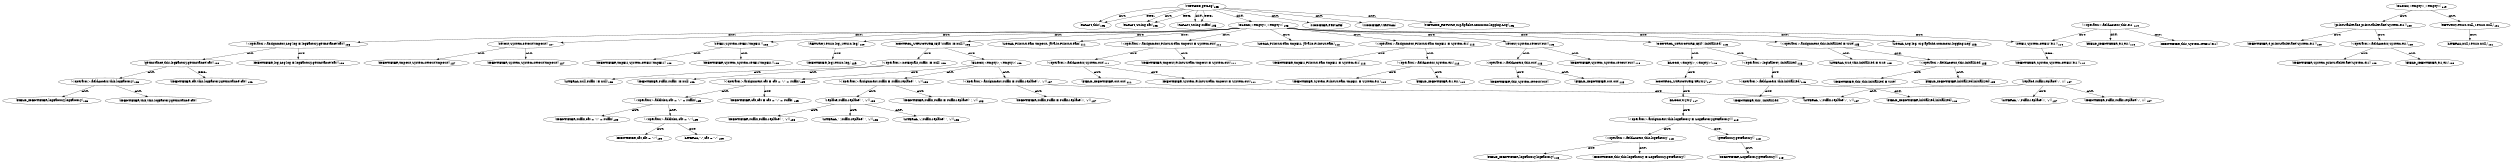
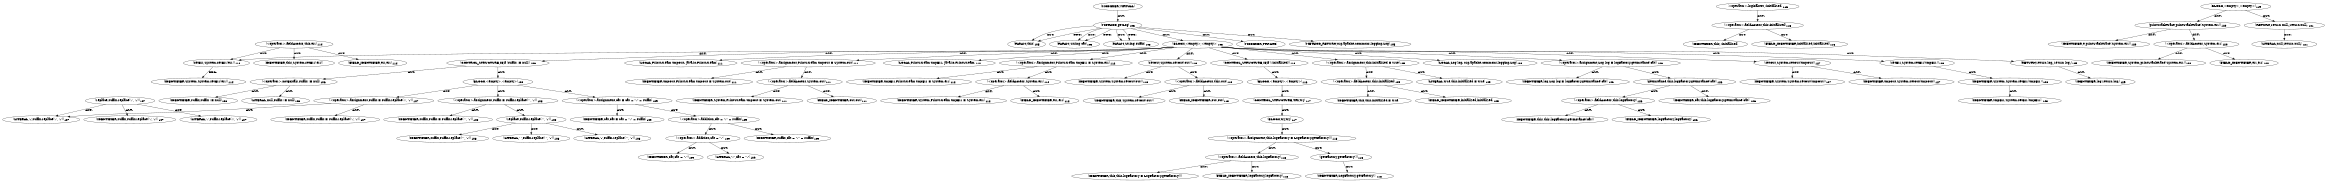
(1291, 15) -> (1118, 15)
(689, 53) -> (2010, 90)
(1731, 53) -> none
(203, 72) -> (1706, 91)
